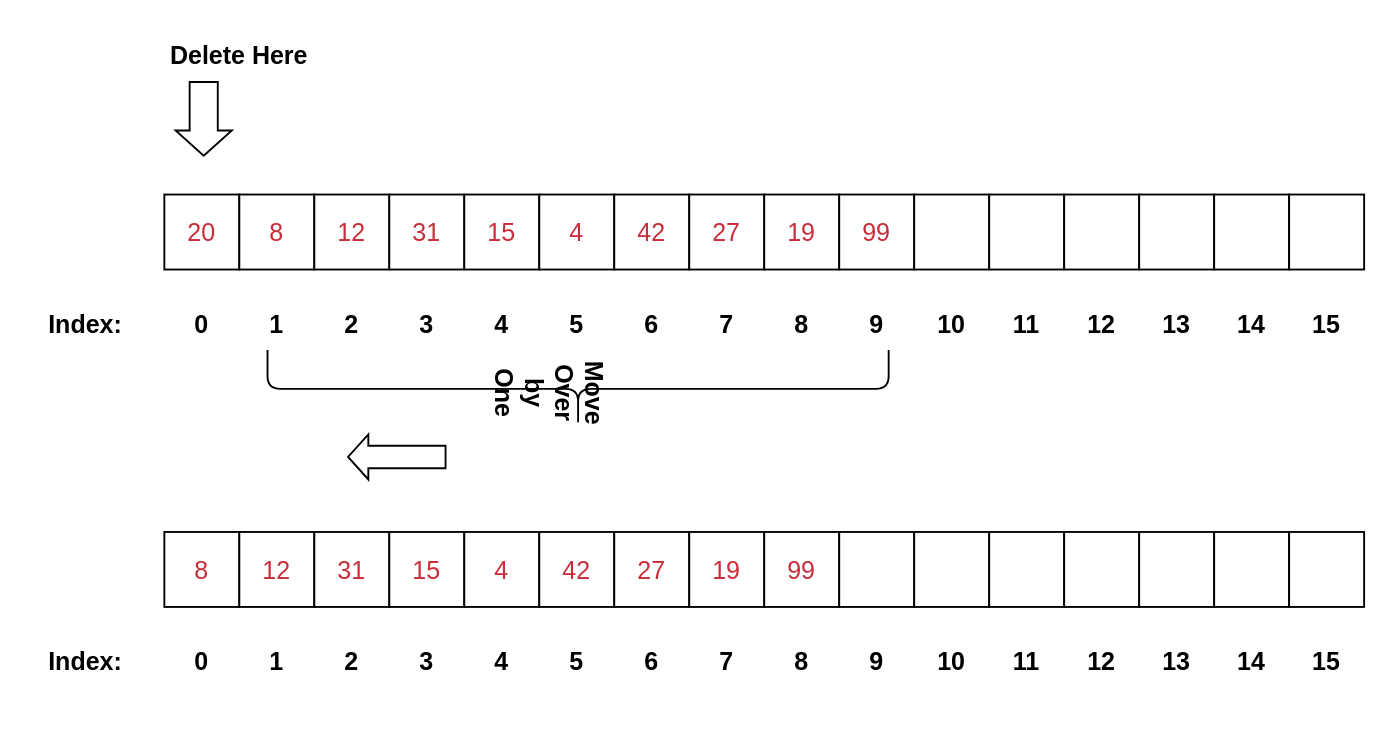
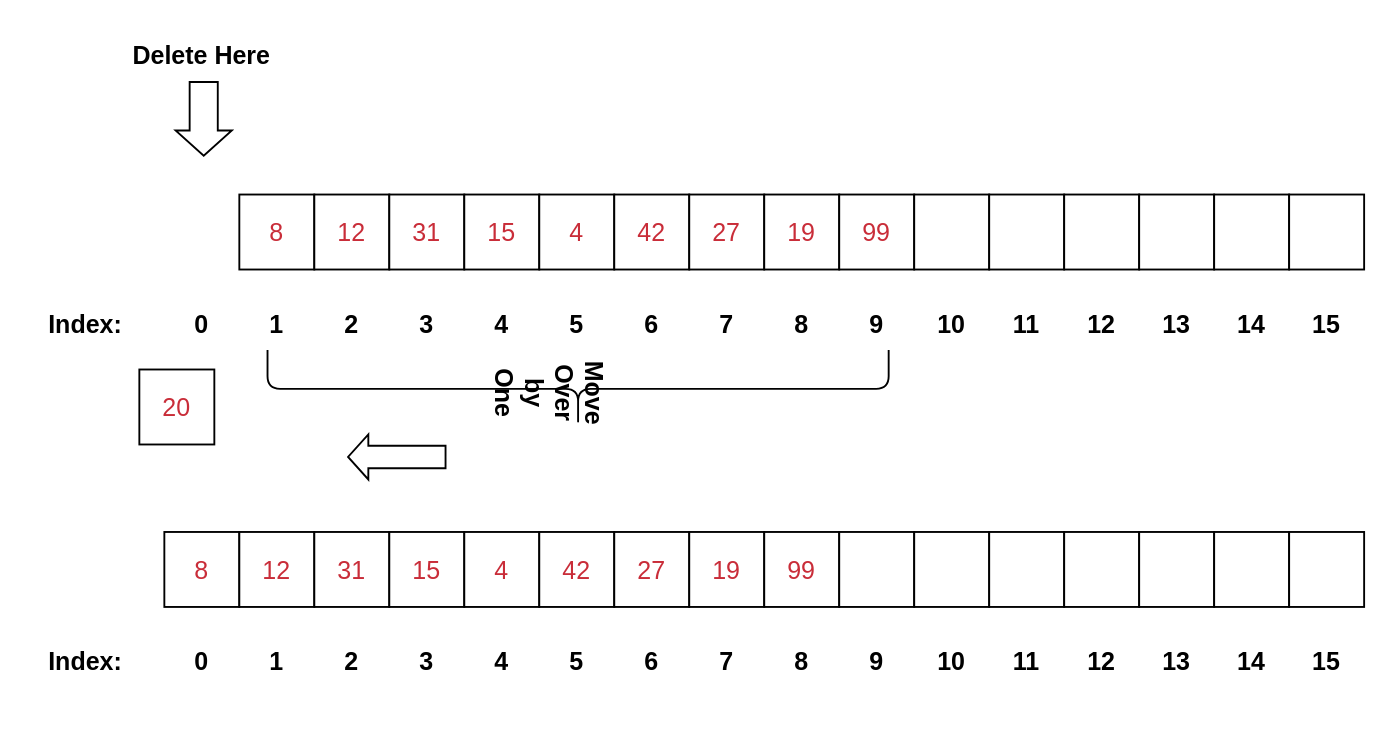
(239, 54) -> (202, 54)
(202, 232) -> (177, 407)
